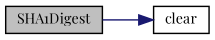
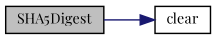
(54, 20) -> (55, 20)
